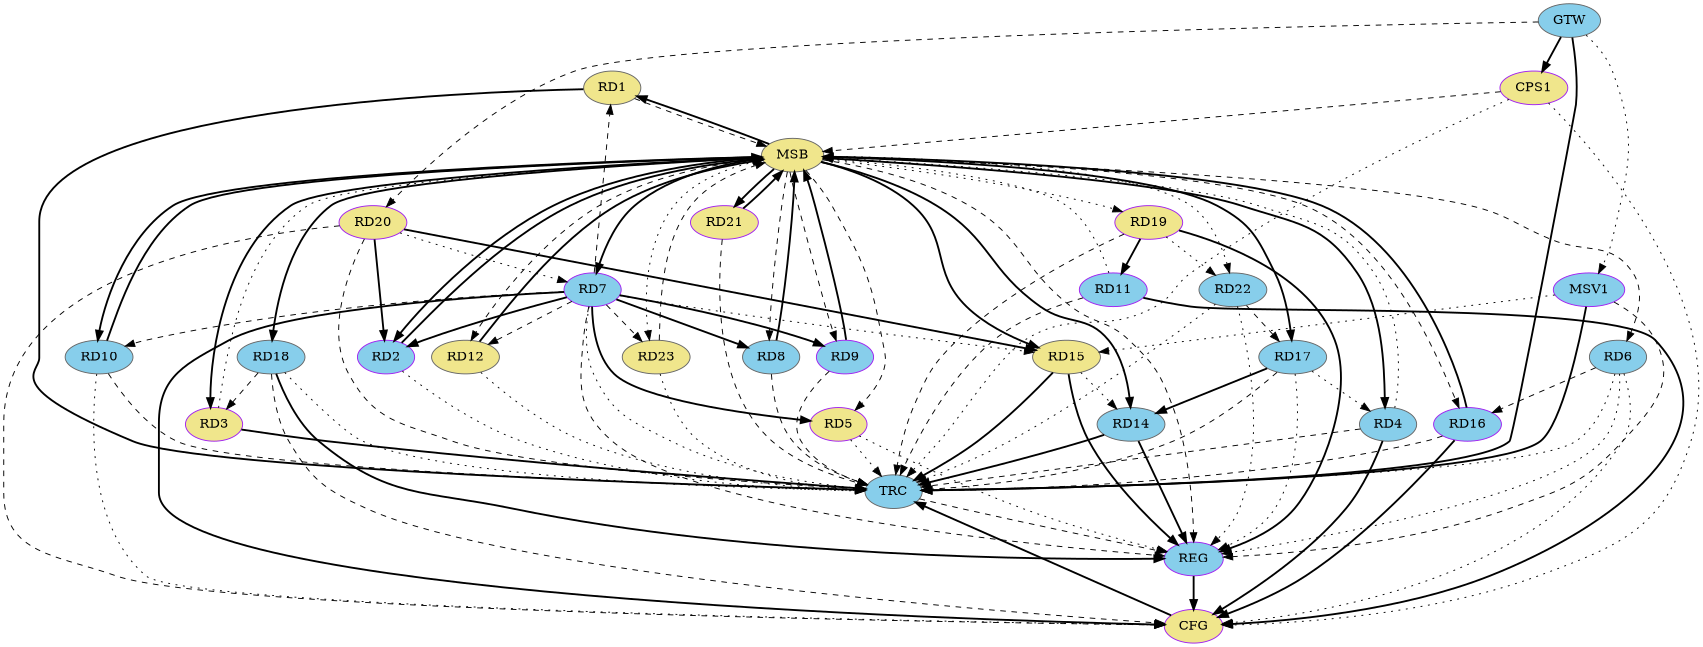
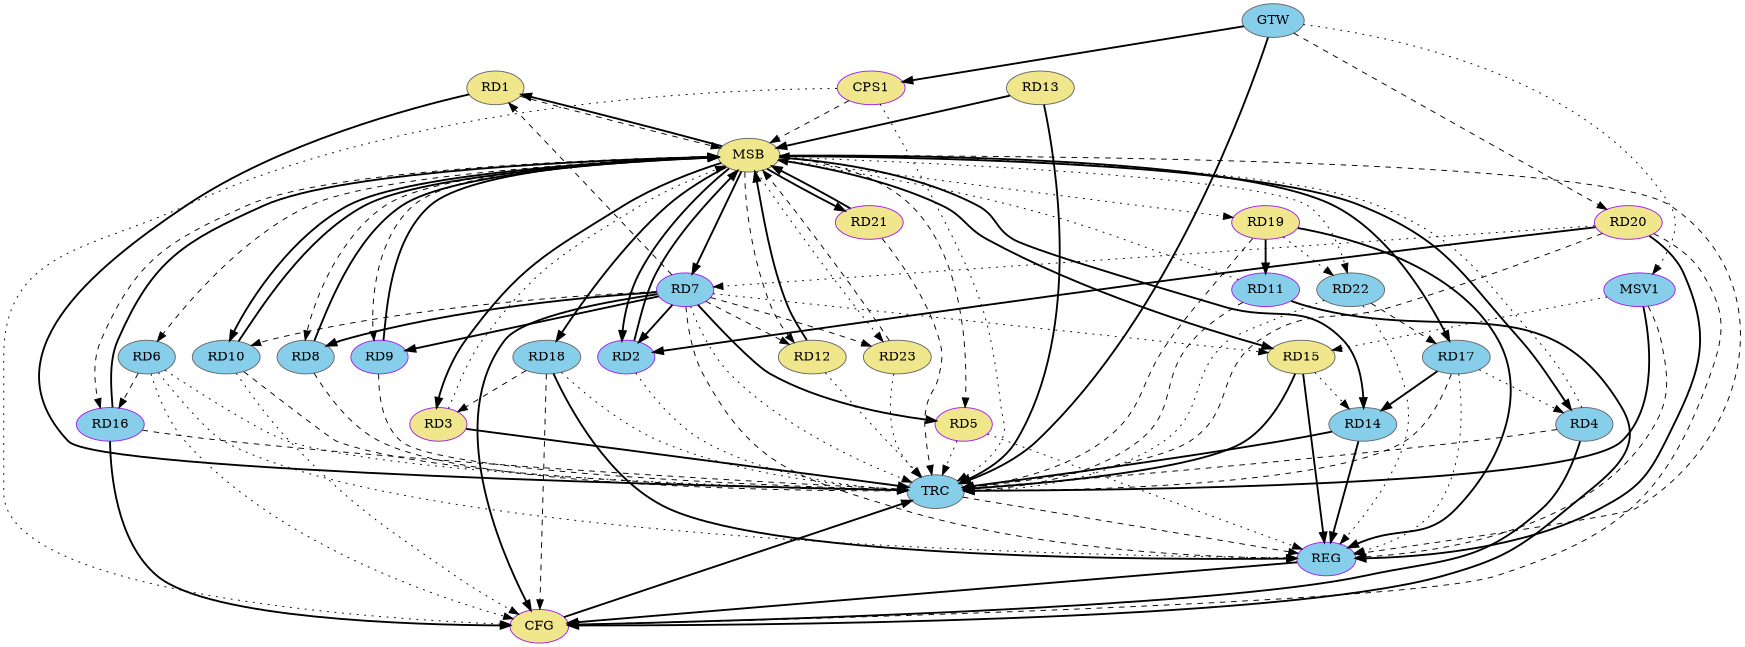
none -> (1040, 88)
(700, 286) -> (1635, 486)
